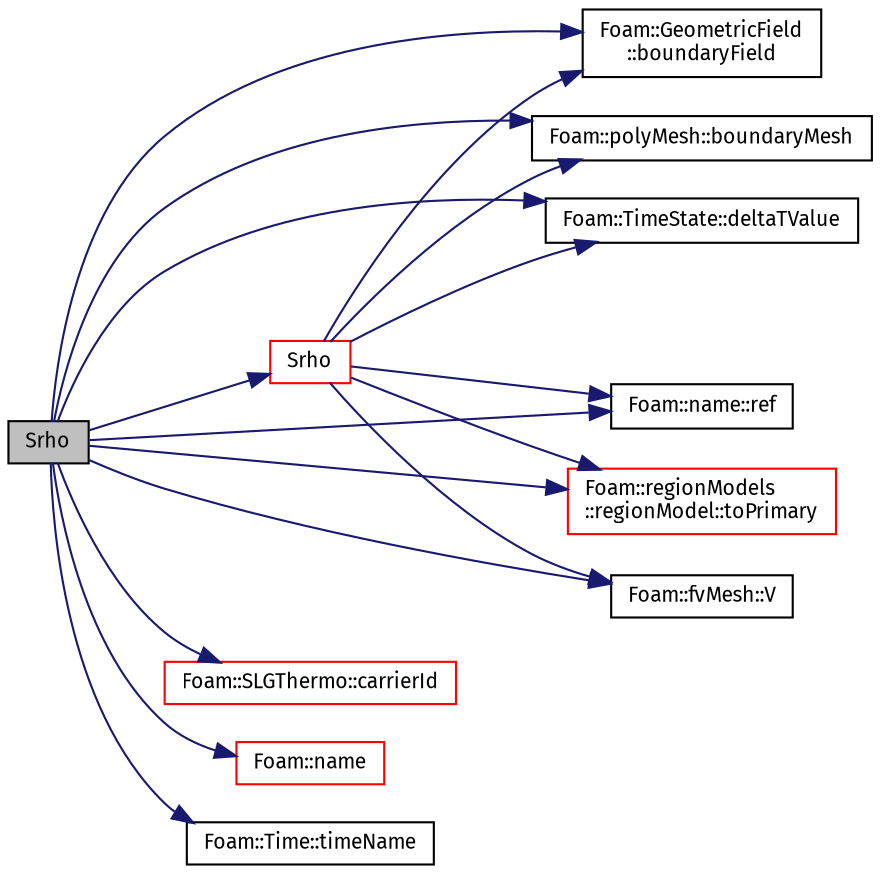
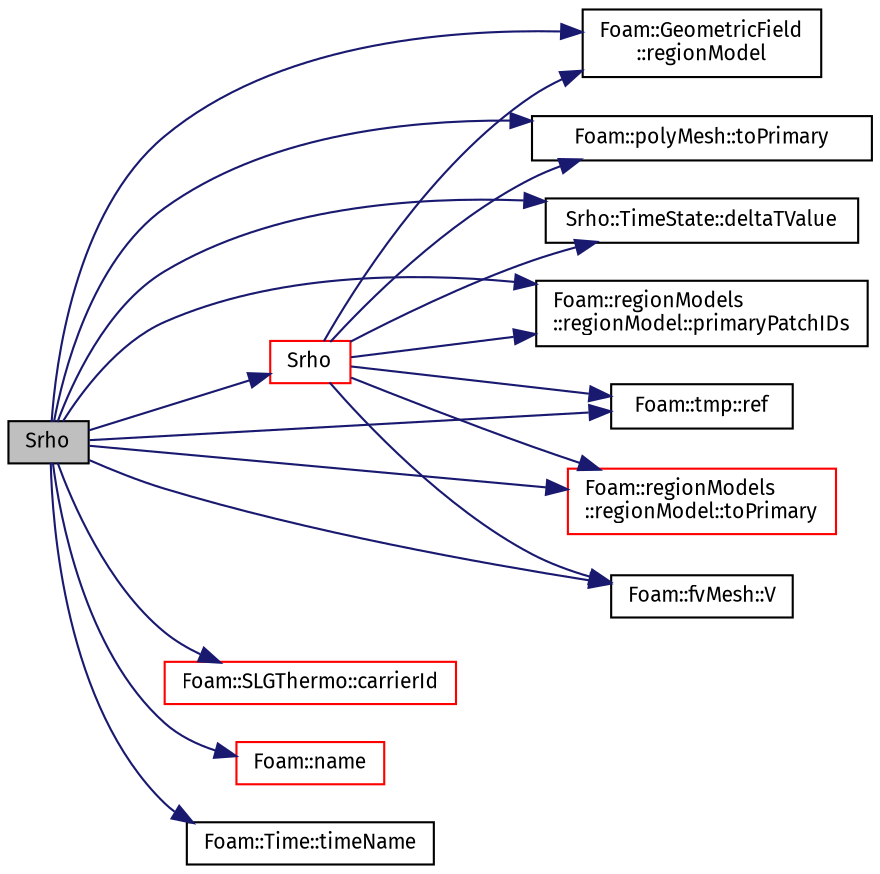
(702, 43) -> (702, 43)
(702, 138) -> (702, 138)
(702, 221) -> (702, 221)
none -> (702, 314)
(702, 406) -> (702, 406)
